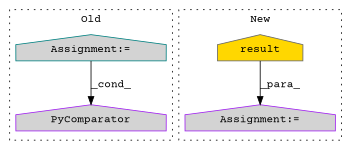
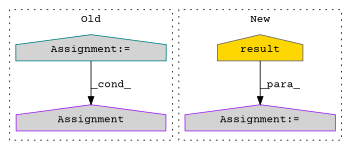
(91, 119) -> (91, 119)
